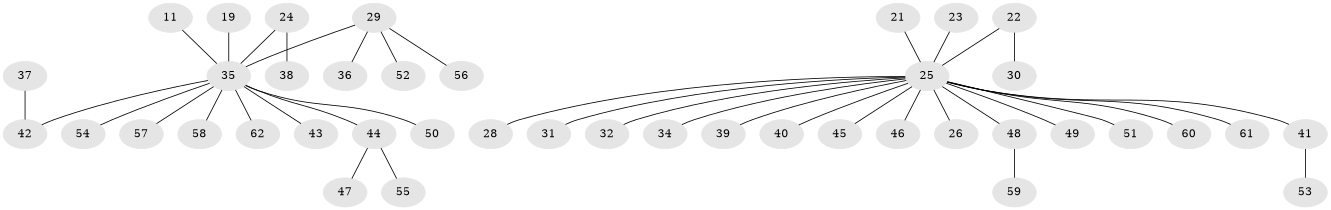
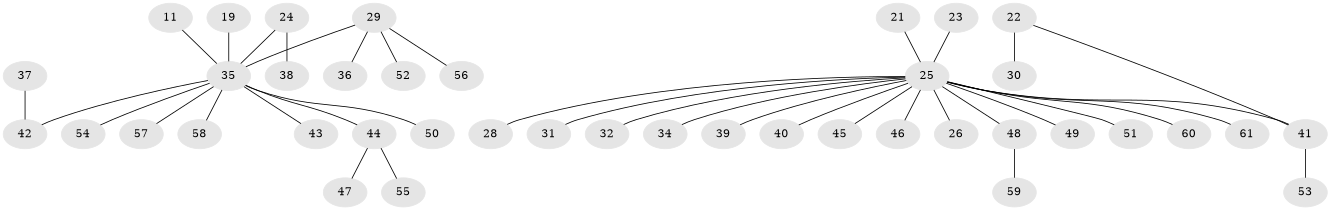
(971, 47) -> (1162, 73)
(258, 134) -> none
